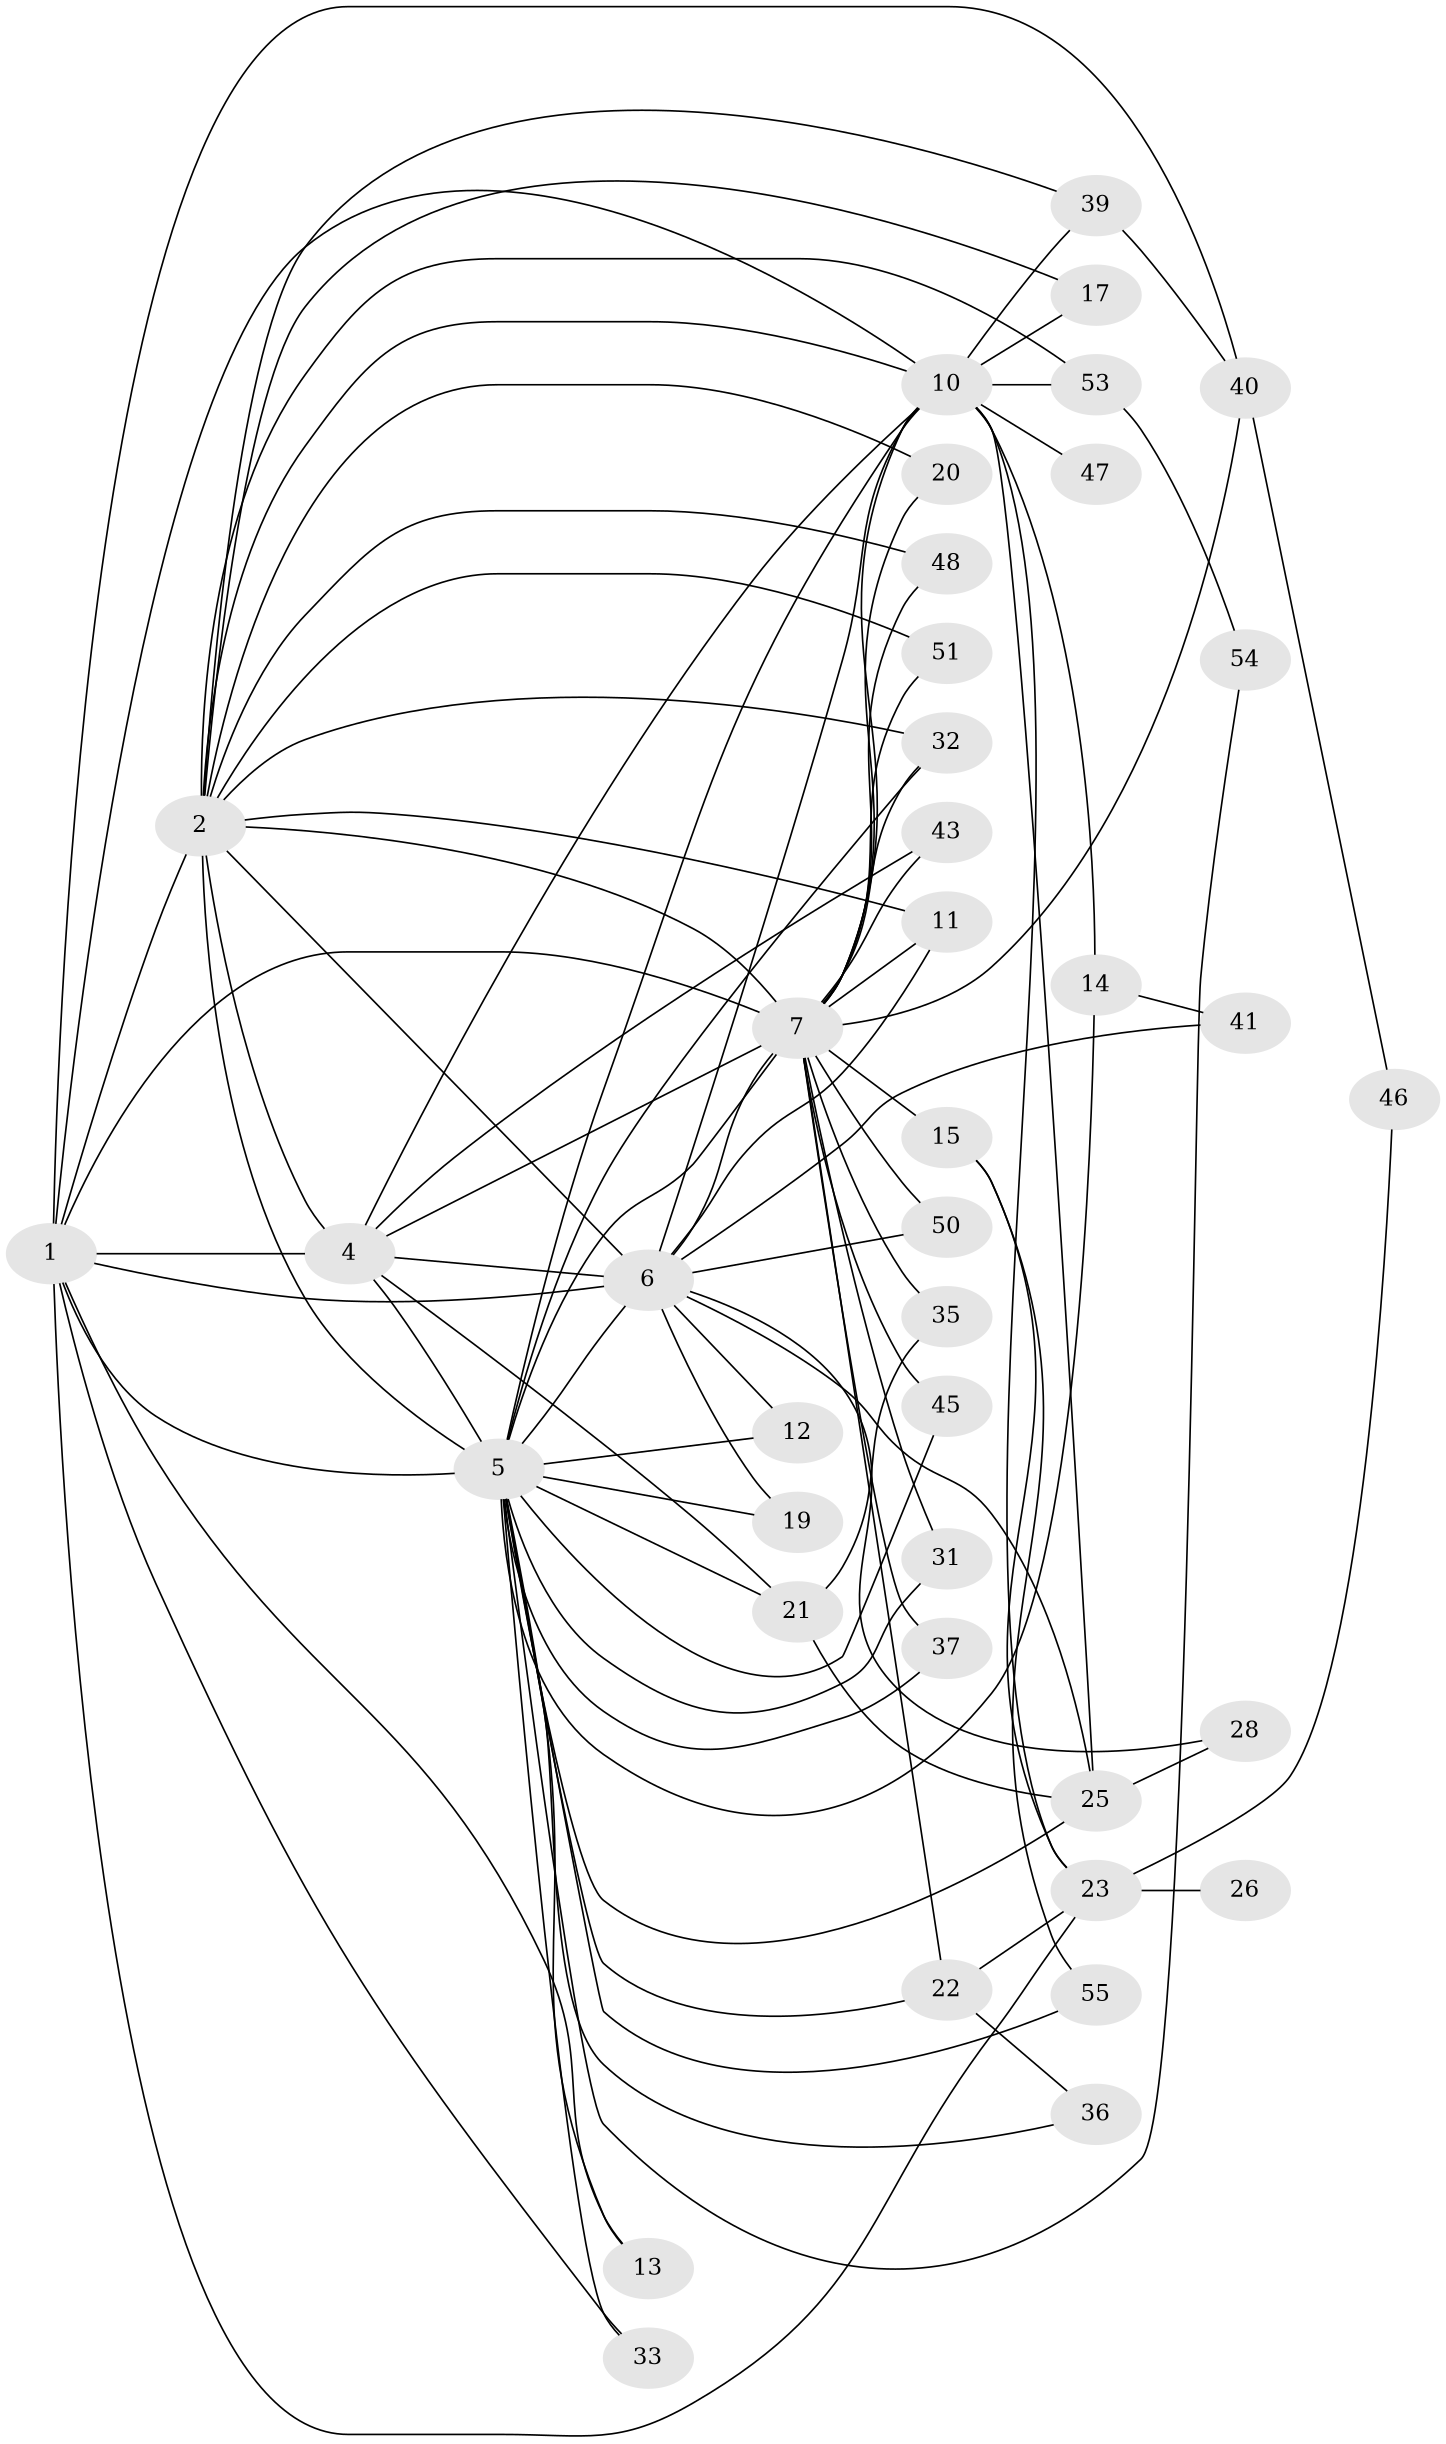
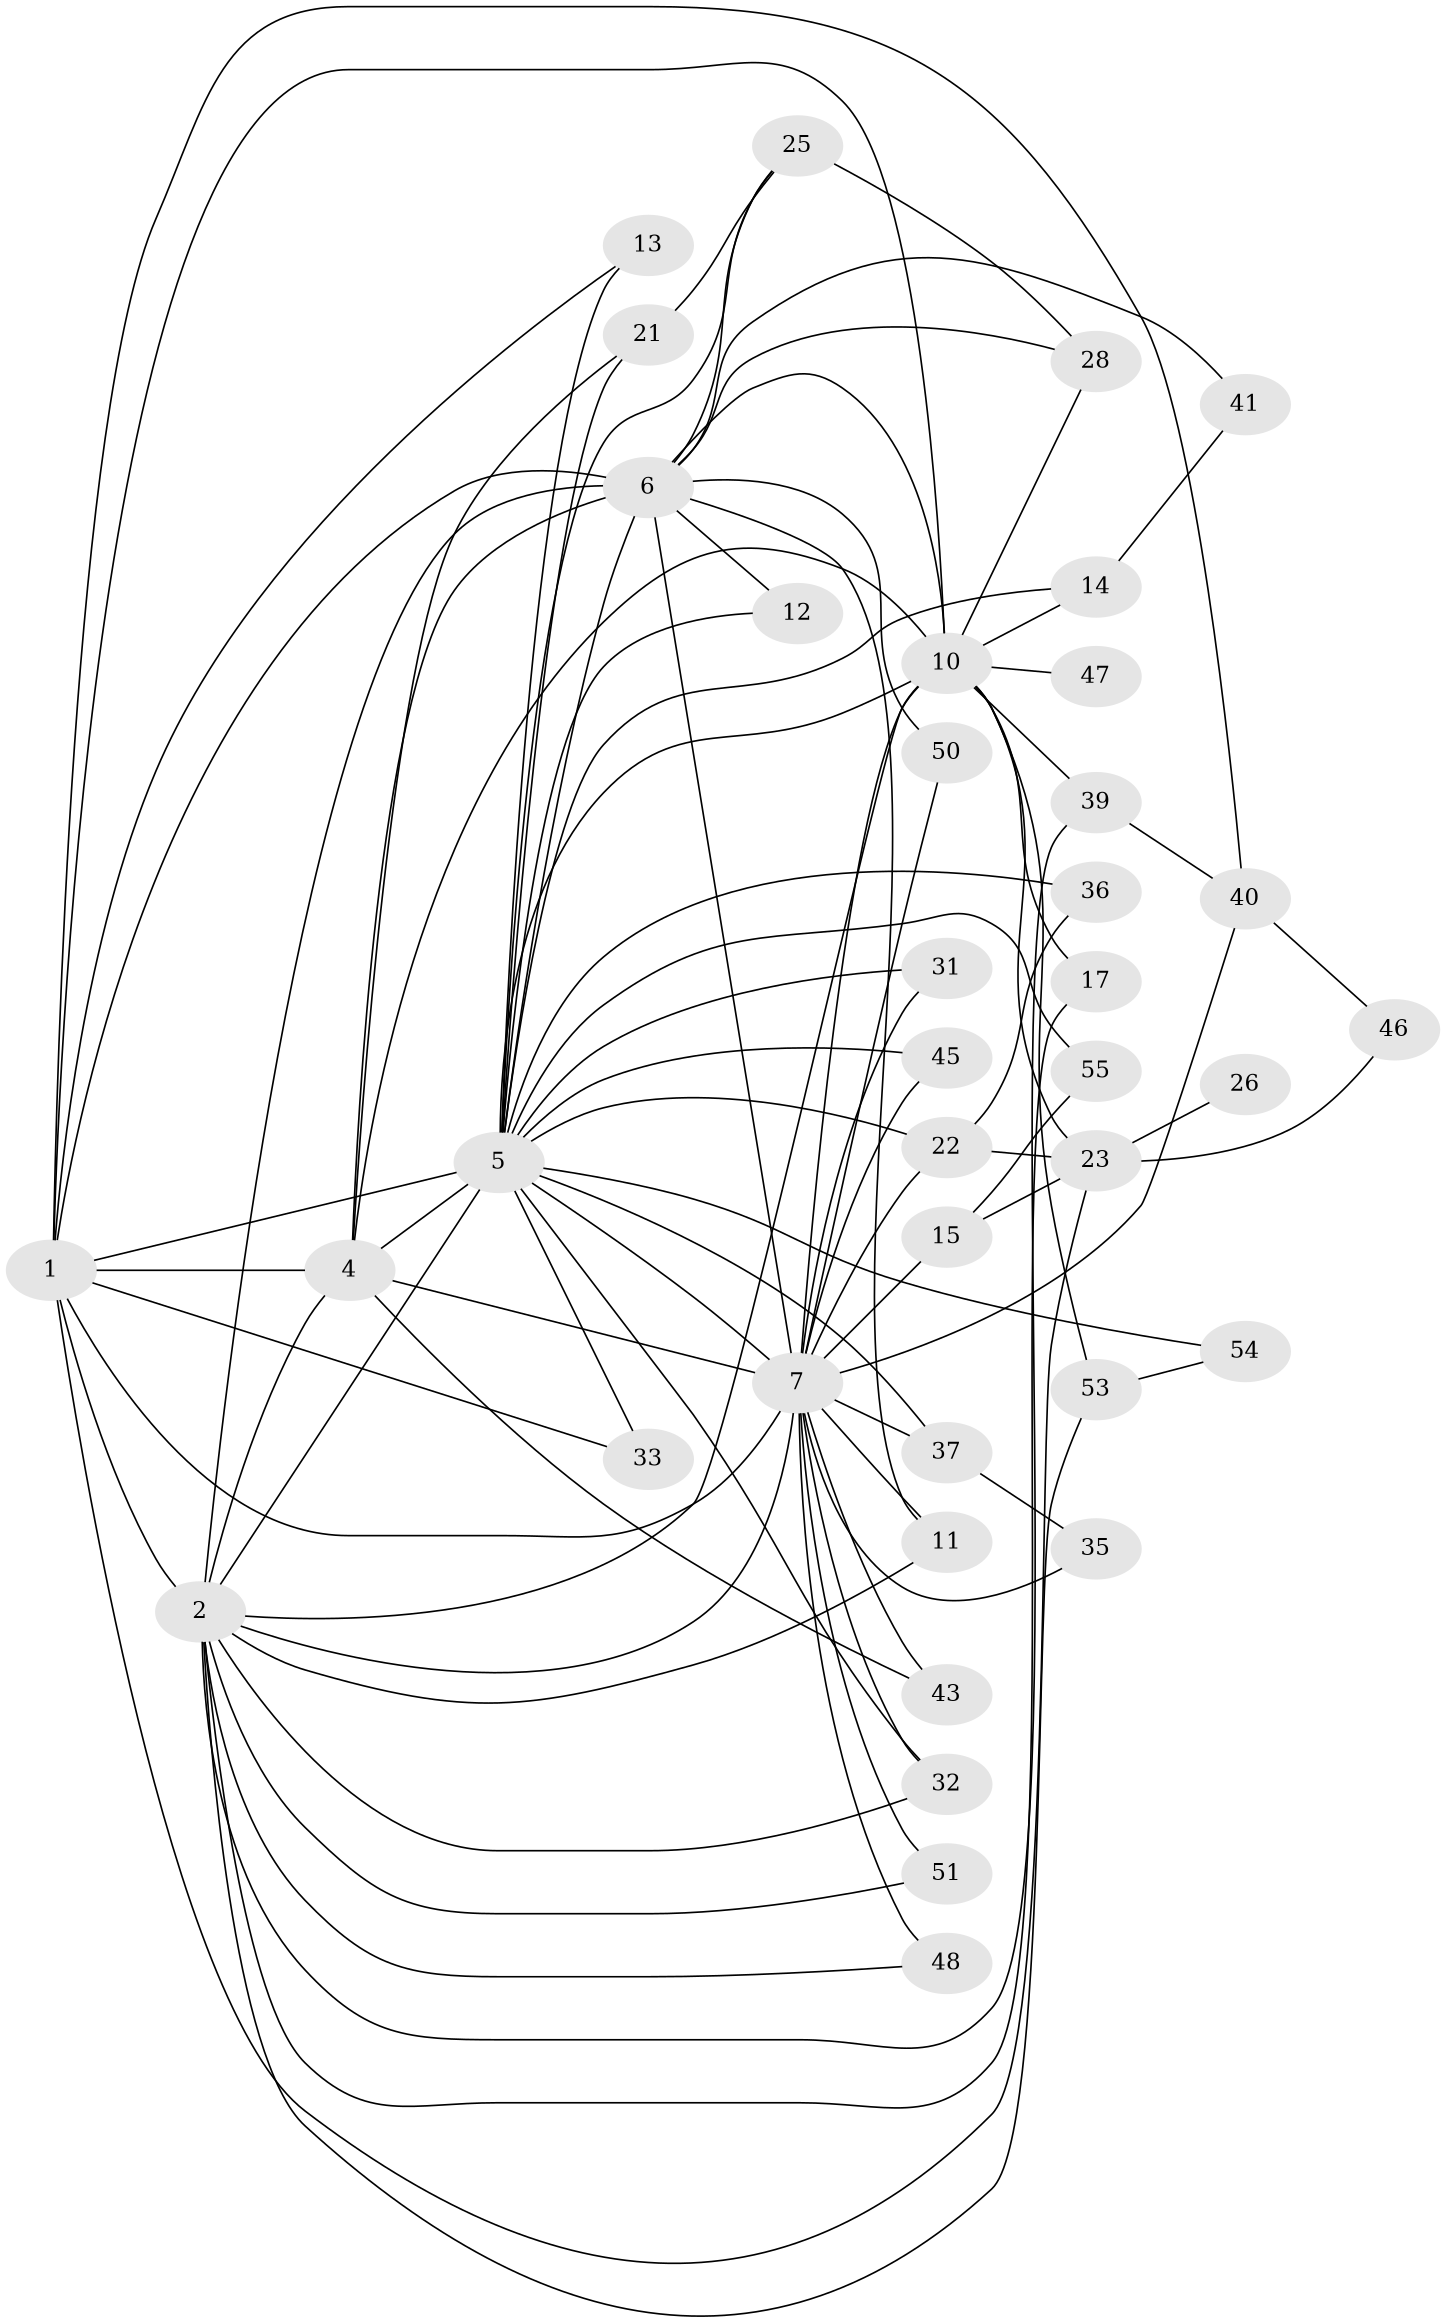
(947, 474) -> none
(1051, 1086) -> (1022, 512)
(872, 1464) -> (1022, 1501)
(798, 1522) -> none
